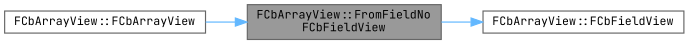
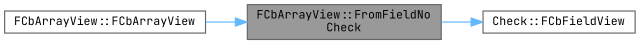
(344, 22) -> (344, 22)
(583, 22) -> (559, 22)
